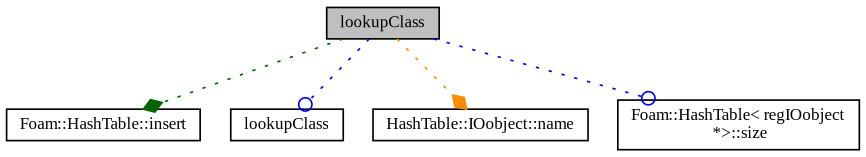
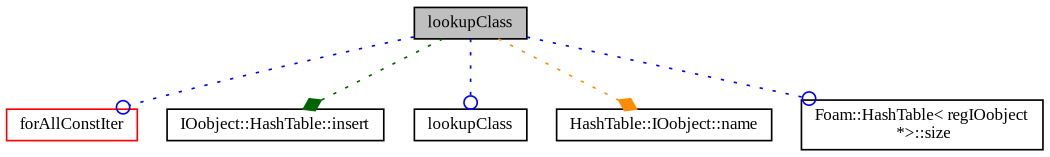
none -> (72, 125)
(103, 125) -> (275, 125)
